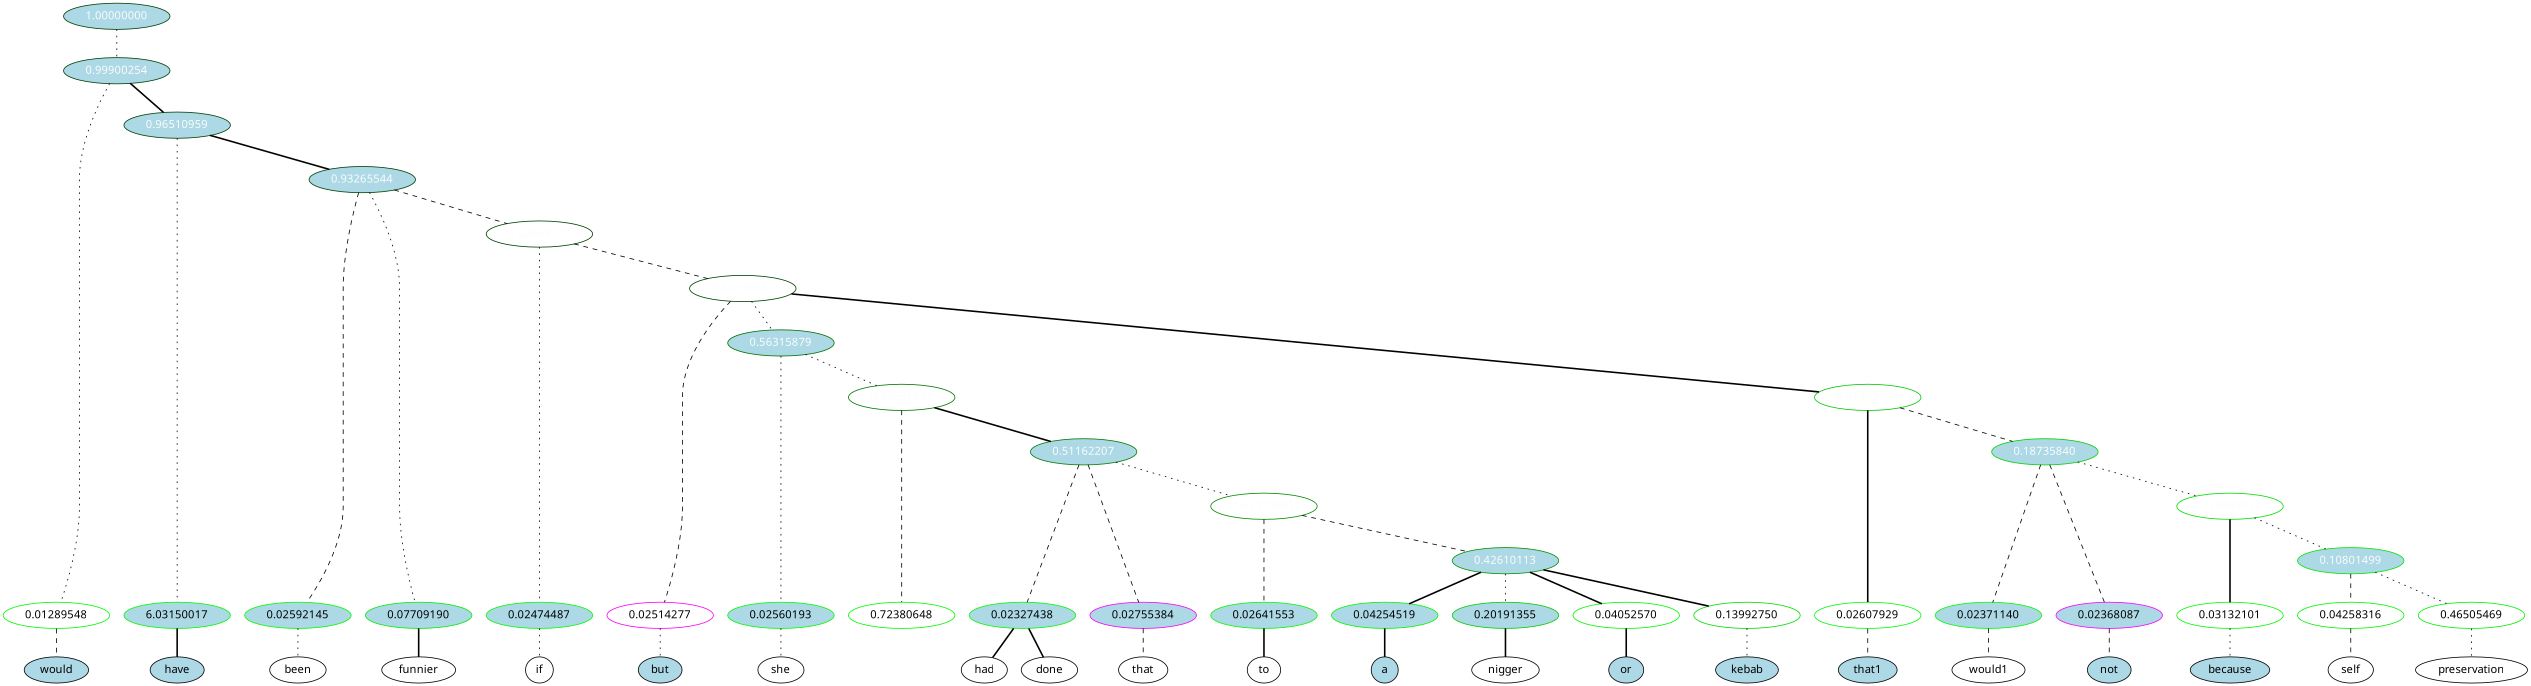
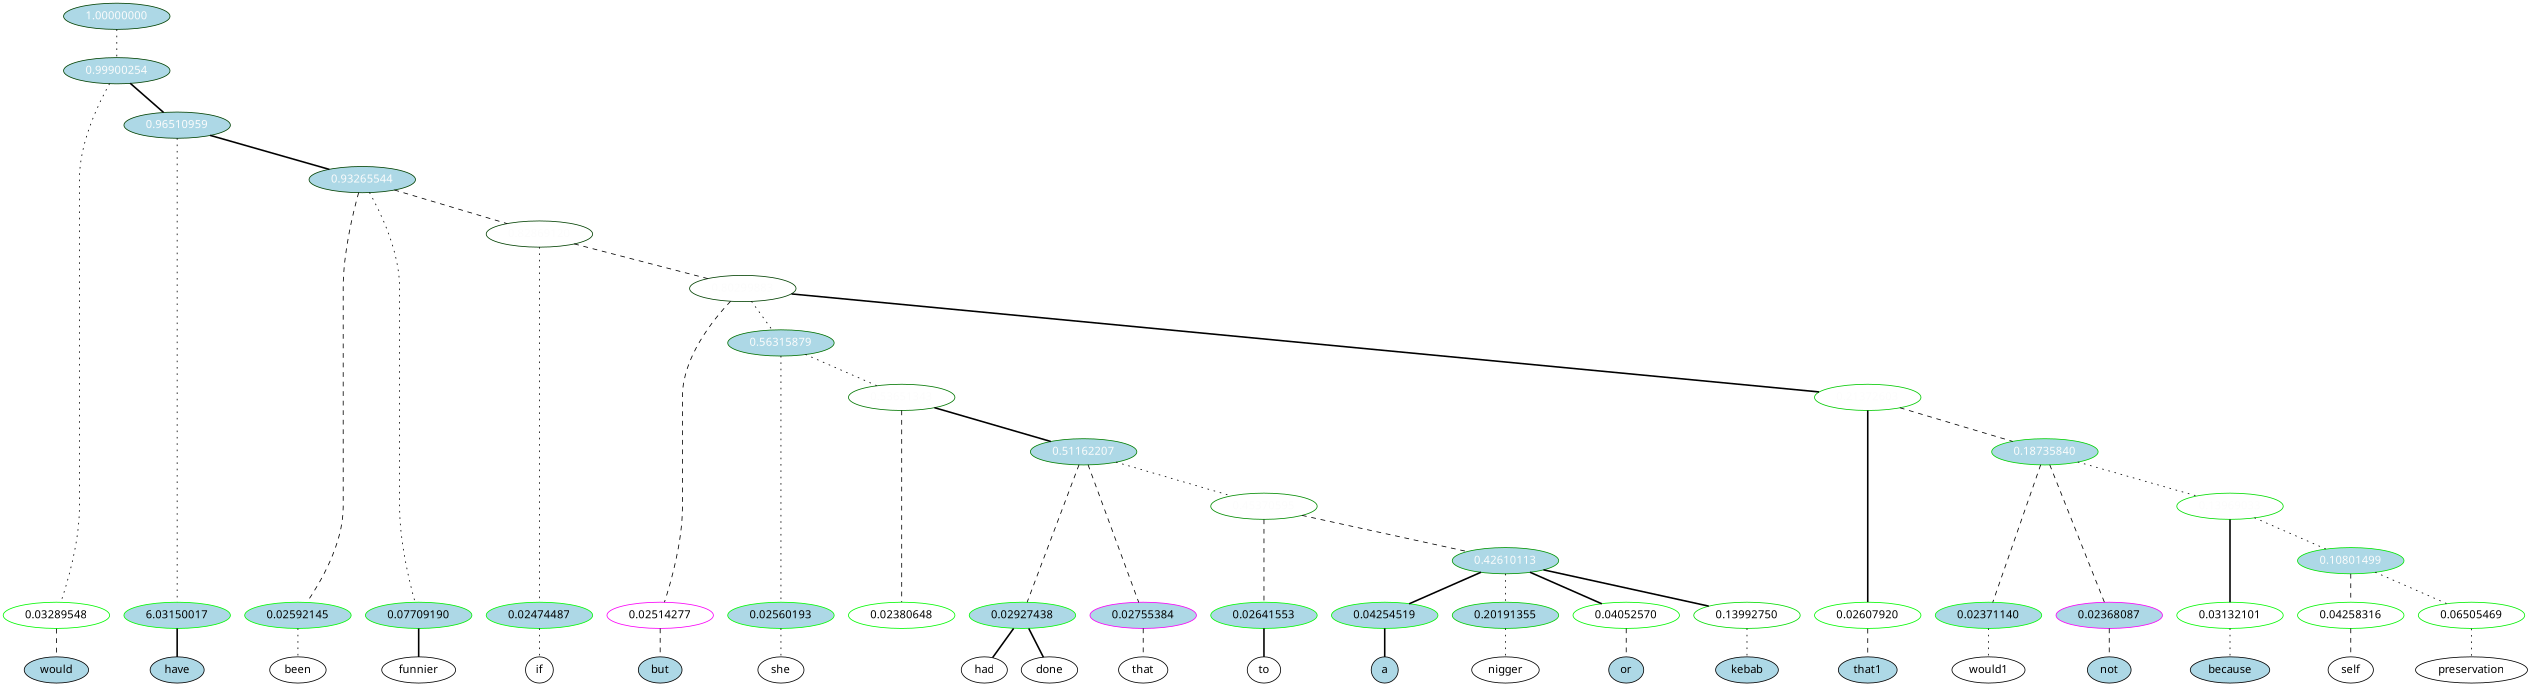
(56, 615) -> (56, 615)
(902, 615) -> (902, 615)
(1022, 615) -> (1022, 615)
(1868, 615) -> (1868, 615)
(2472, 615) -> (2472, 615)
(660, 643) -> (660, 643)
(1505, 643) -> (1505, 643)
(1626, 643) -> (1626, 643)
(1988, 643) -> (1988, 643)
